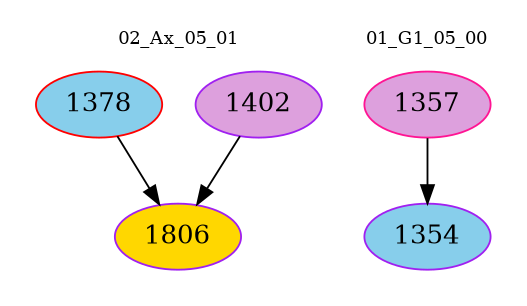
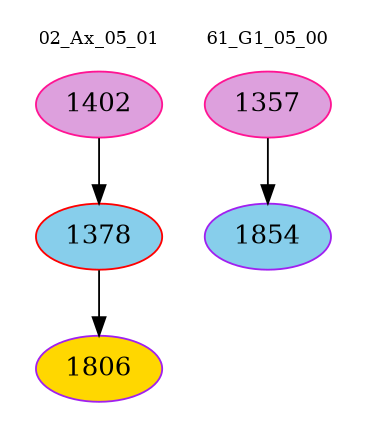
(427, 39) -> (268, 39)
(259, 105) -> (99, 105)
(224, 162) -> (99, 162)
(427, 237) -> (268, 237)
